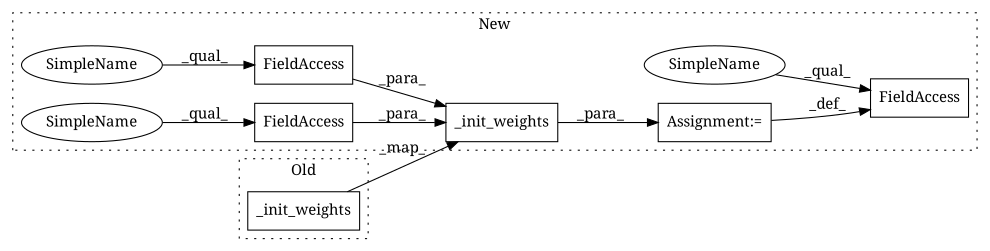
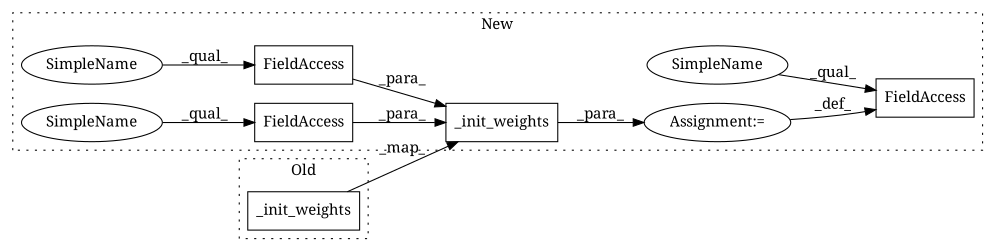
(715, 123) -> (717, 123)
